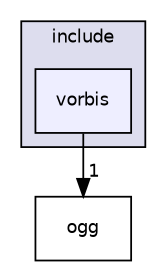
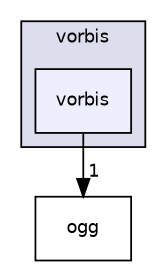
(83, 38) -> (83, 38)
